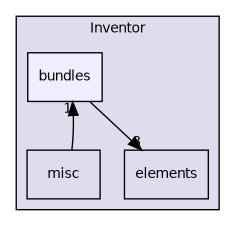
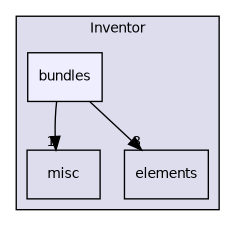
(73, 133) -> (55, 119)
